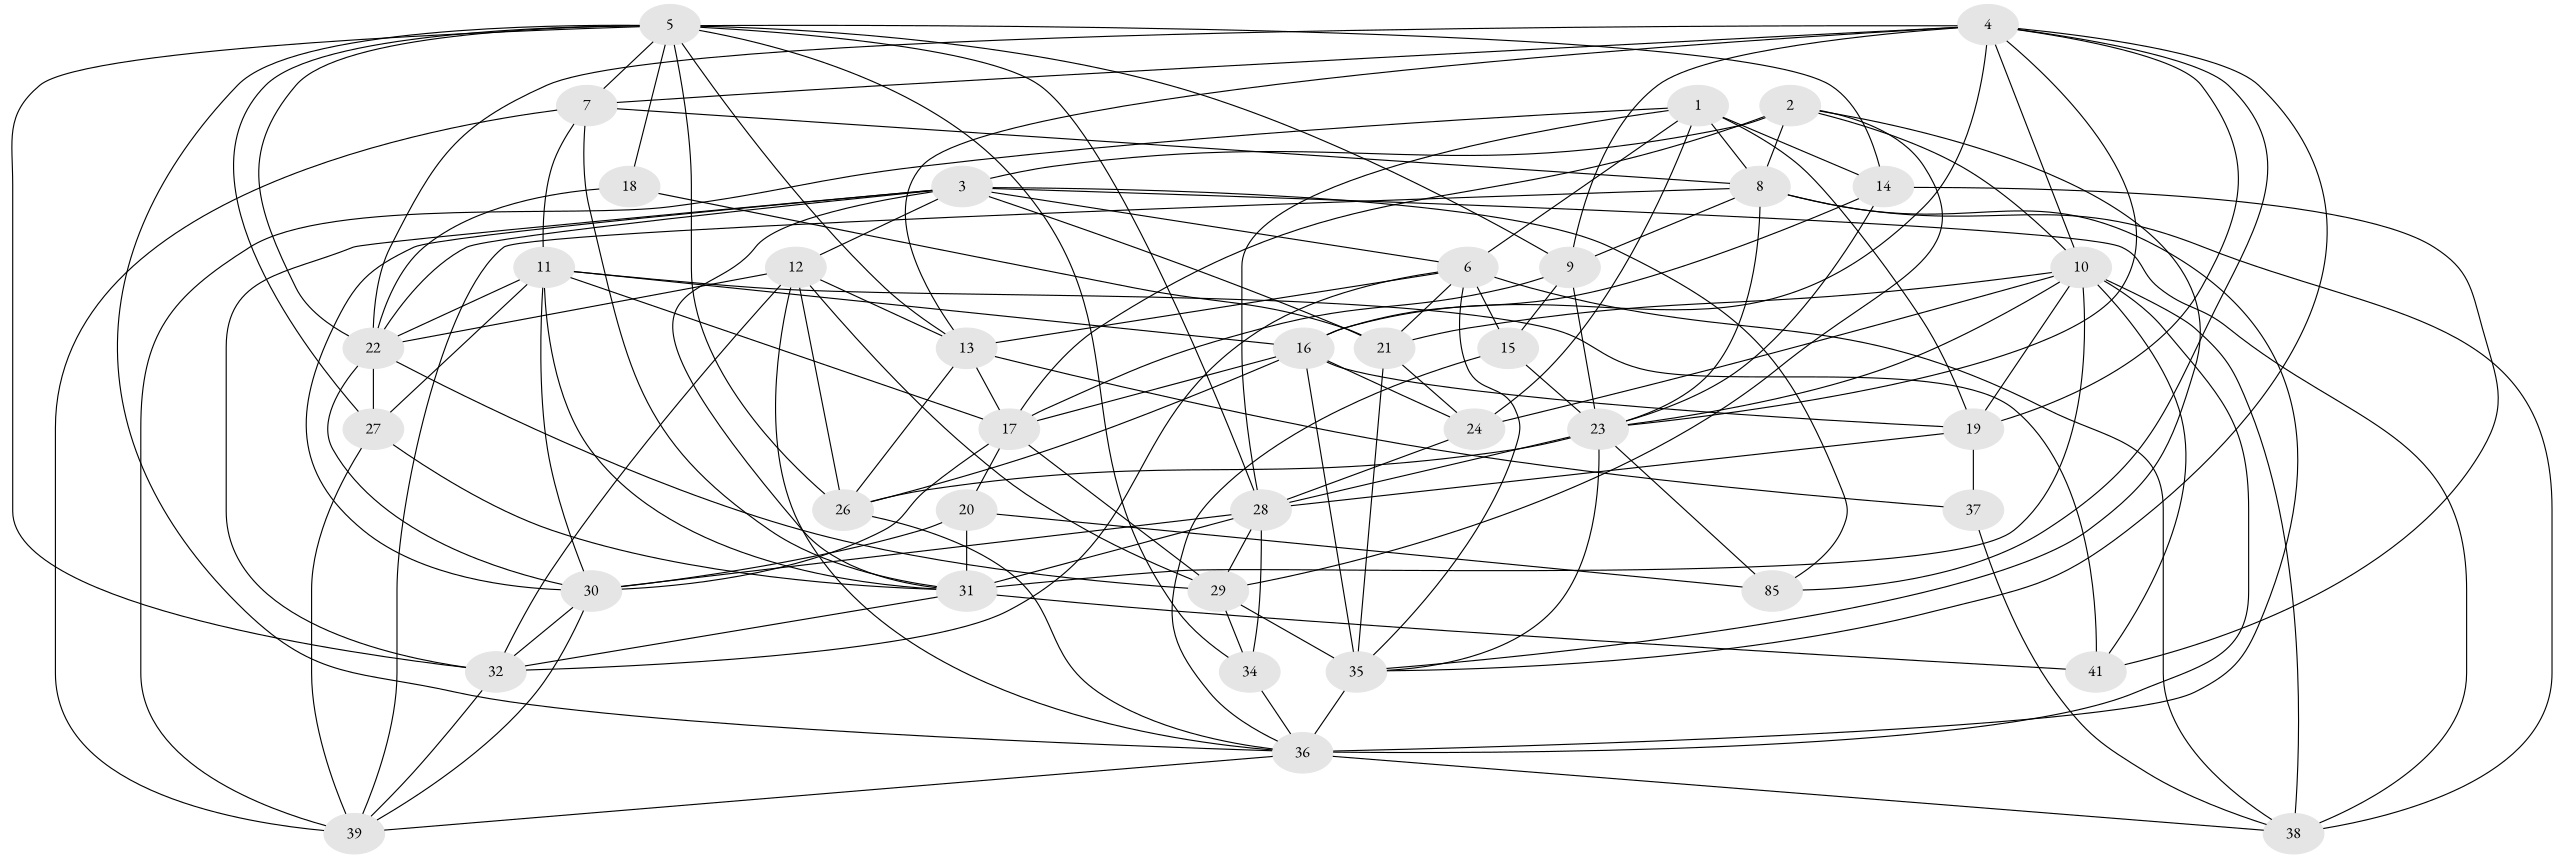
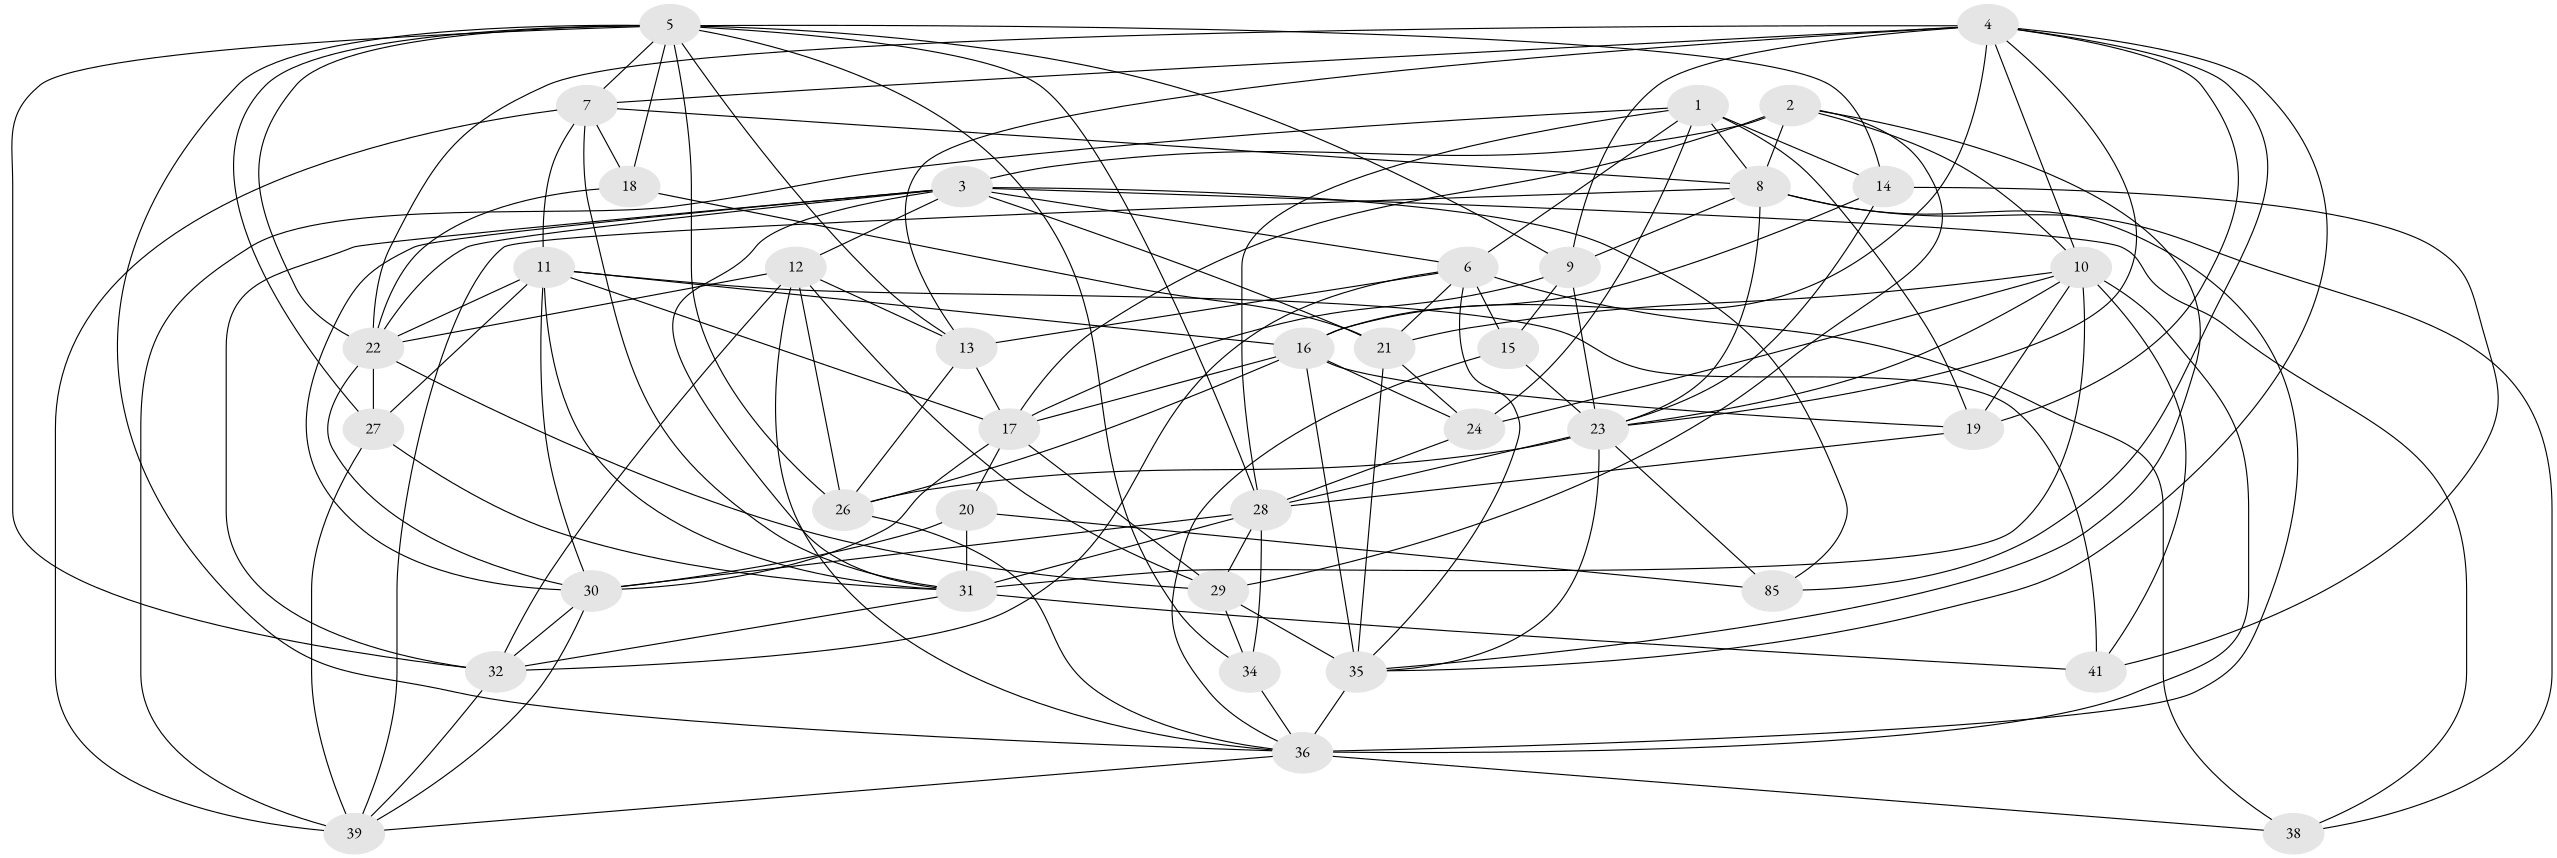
none -> (608, 146)
(2279, 509) -> none
(1973, 510) -> none
